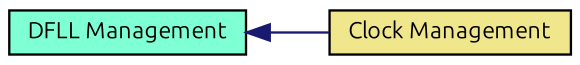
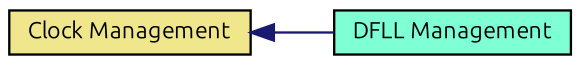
(300, 32) -> (304, 32)
